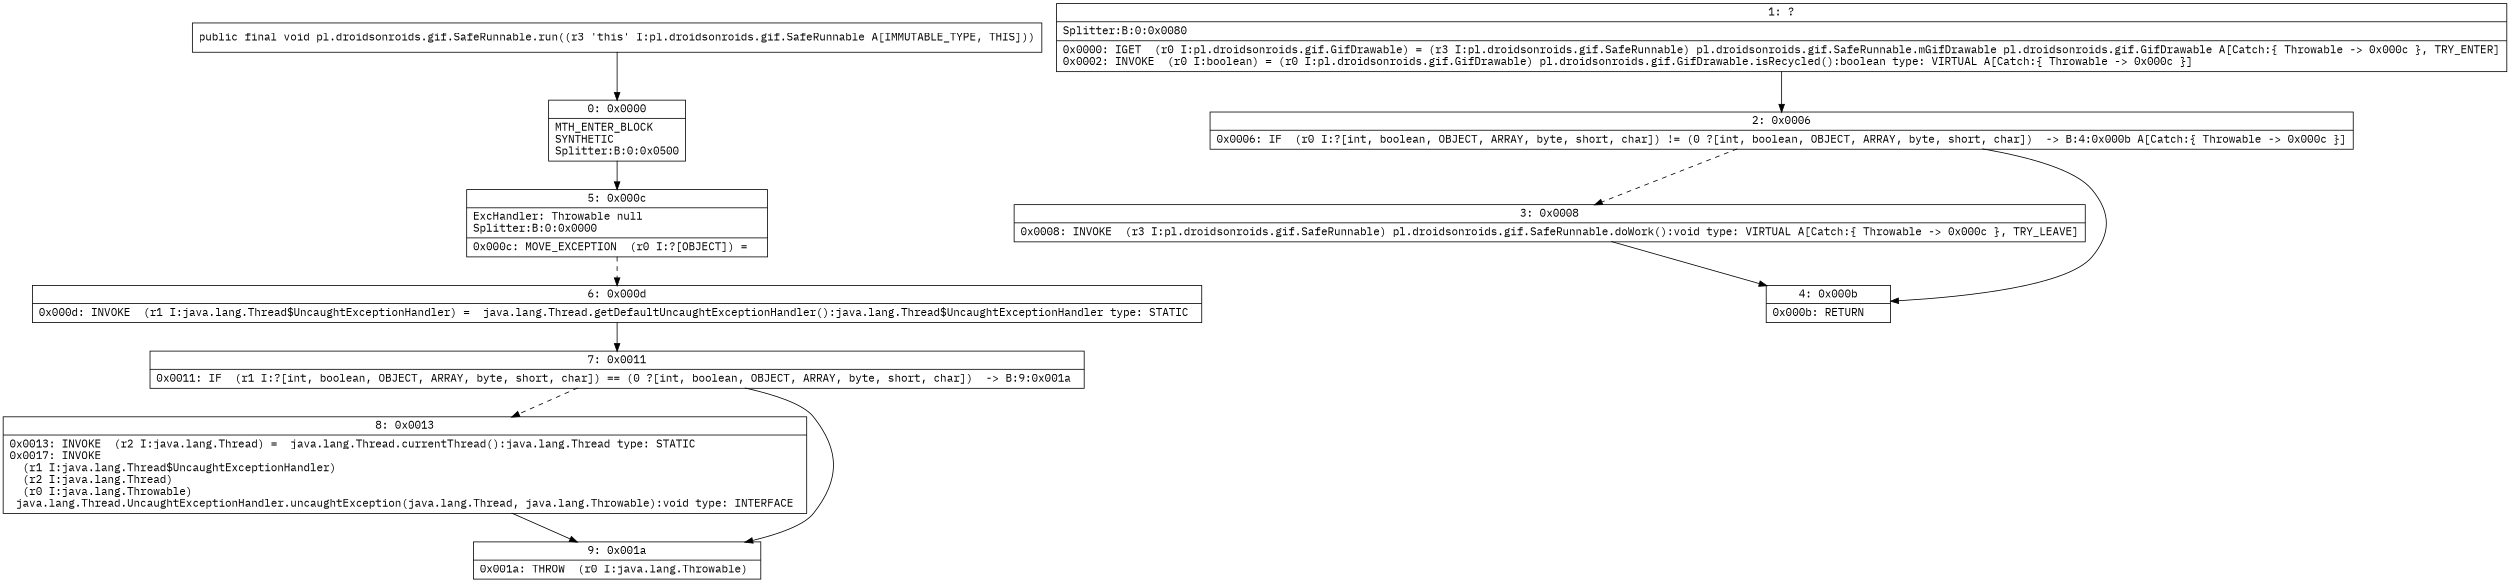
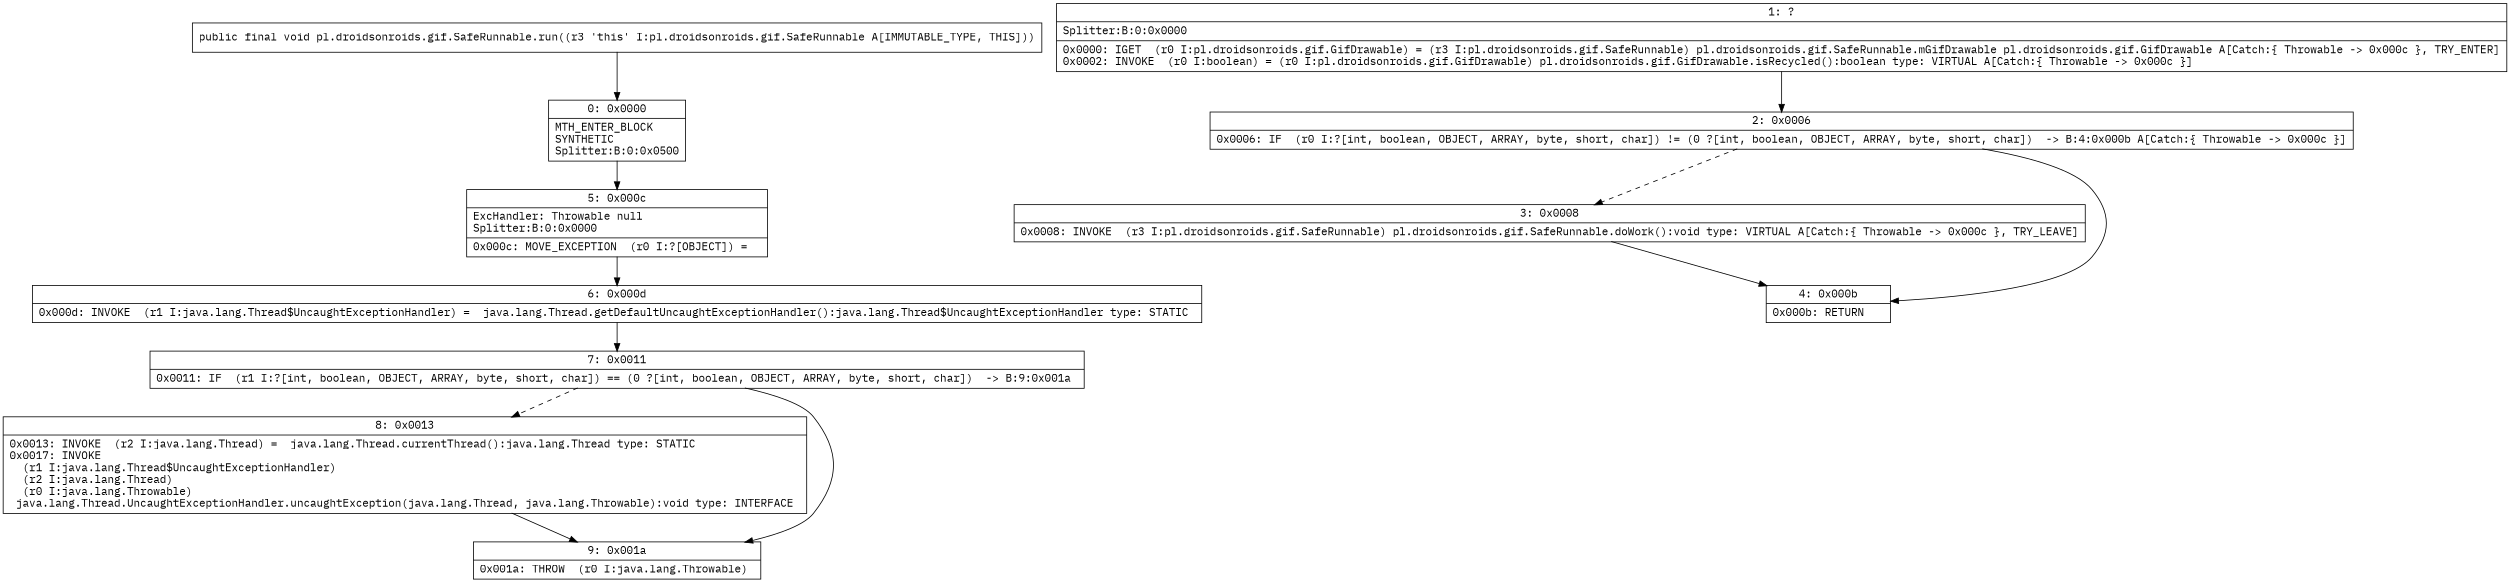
(1125, 31) -> (1125, 31)
(617, 267) -> (617, 267)
